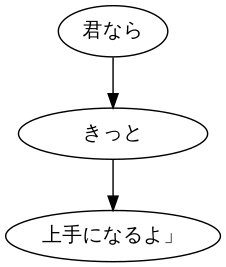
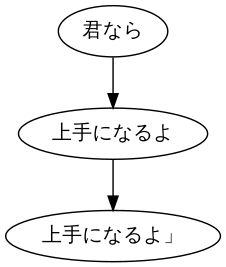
(113, 134) -> (113, 134)
